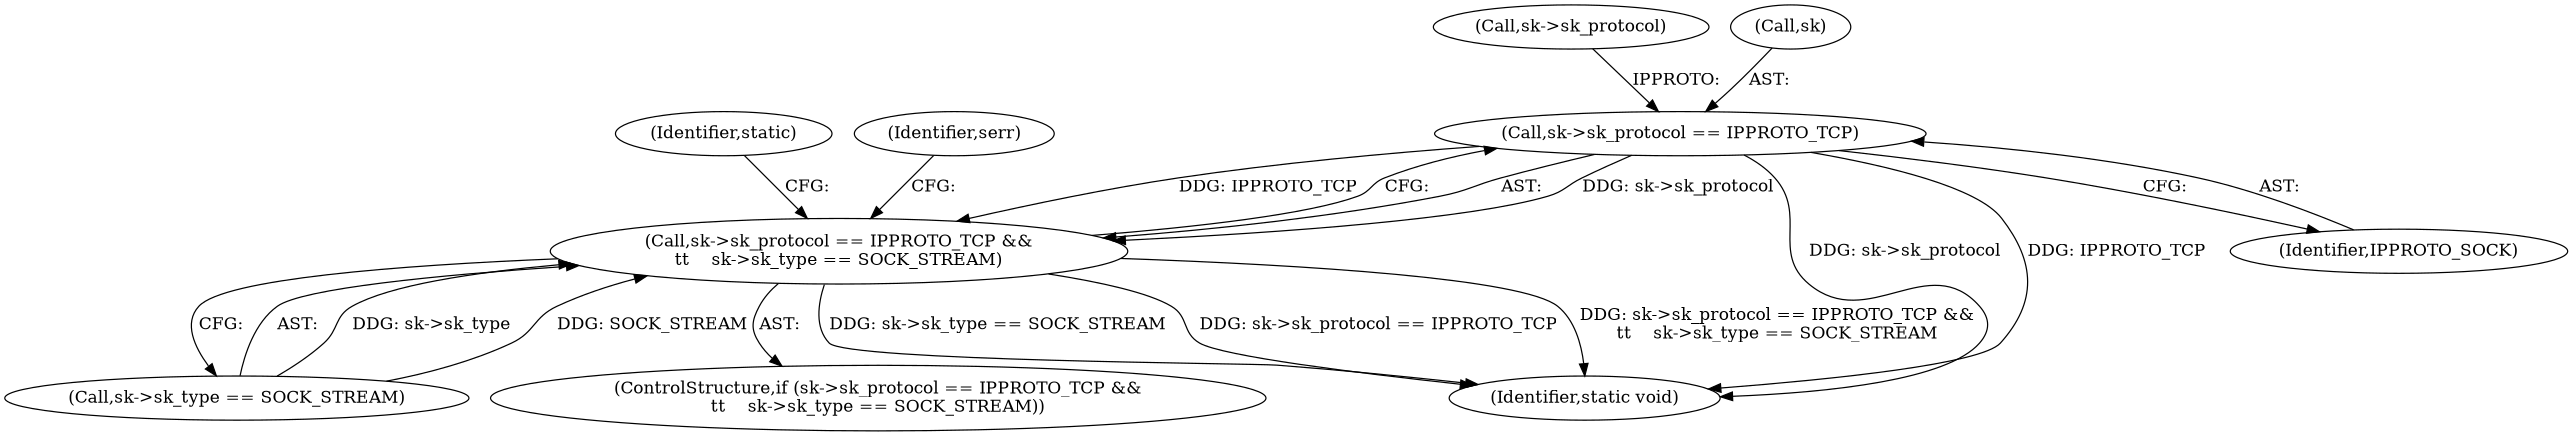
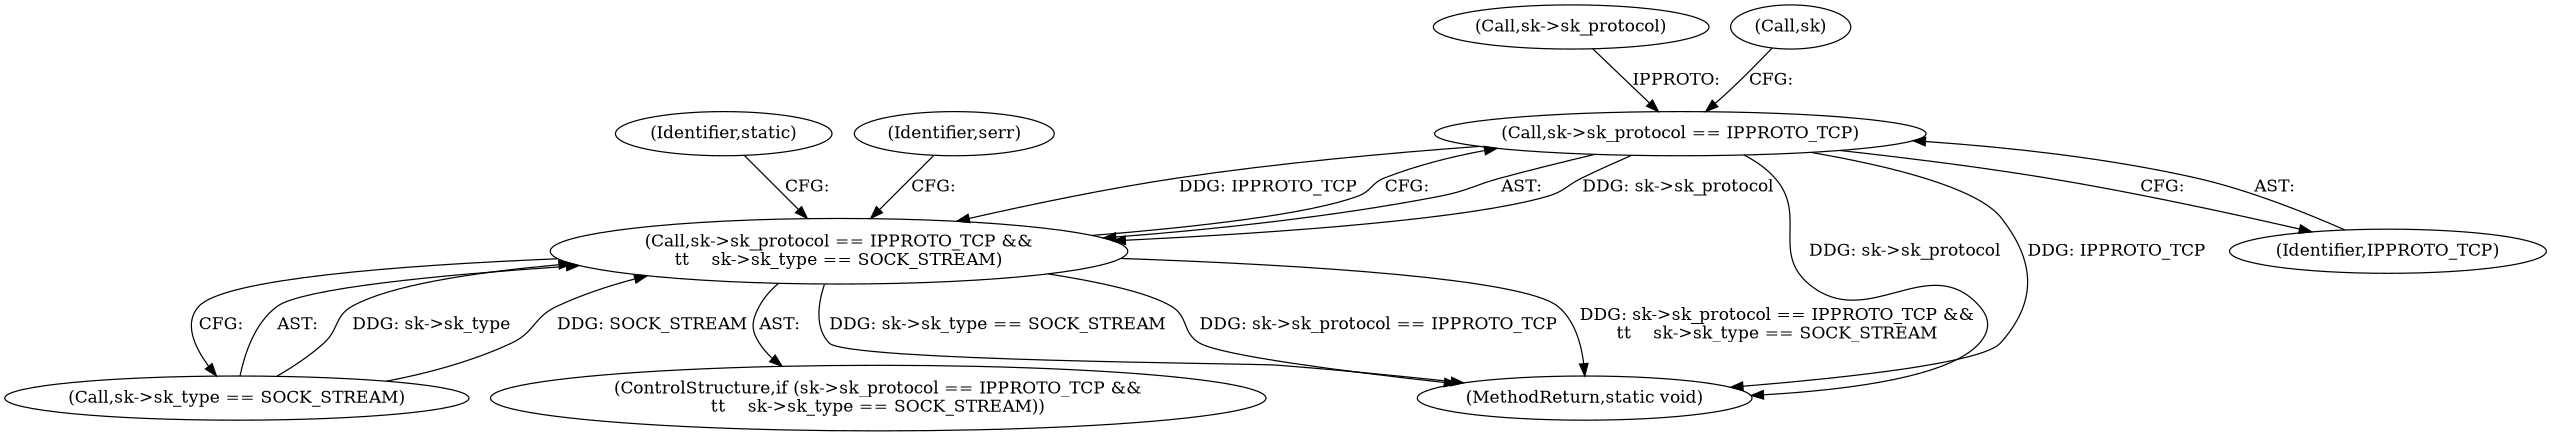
(1772, 80) -> (1774, 80)
(2399, 251) -> (2388, 251)
(1585, 398) -> (1585, 398)
